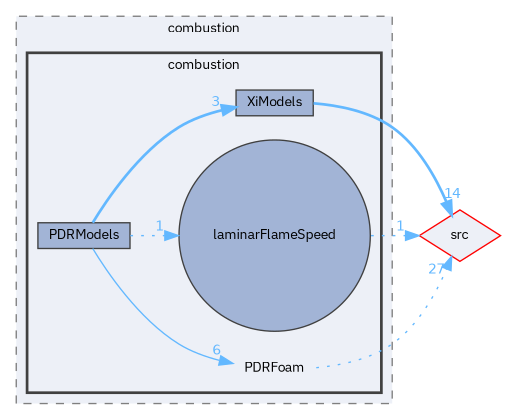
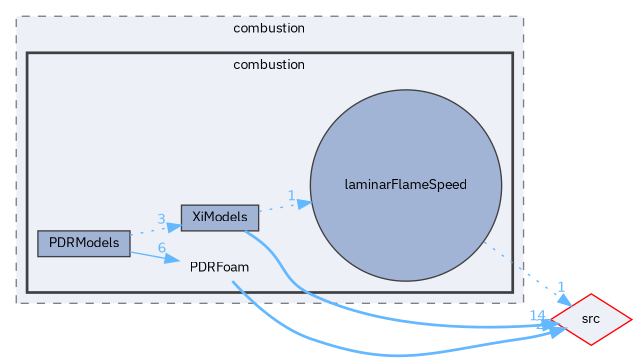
(147, 153) -> (149, 231)
(148, 236) -> (278, 208)
(401, 337) -> (382, 355)
